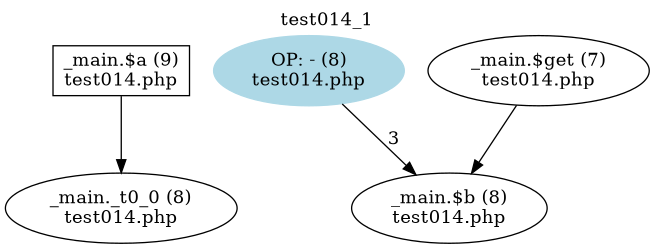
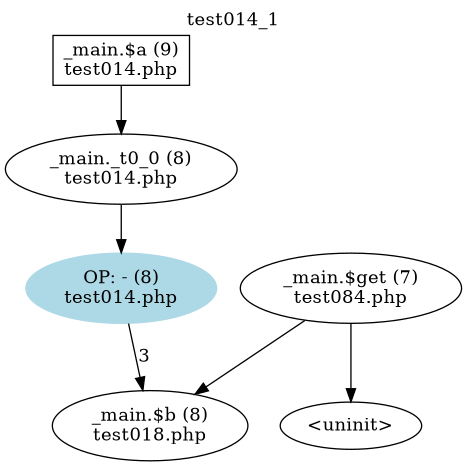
(539, 71) -> (351, 288)
(449, 208) -> (150, 426)
none -> (121, 222)
none -> (351, 426)
